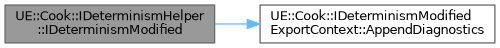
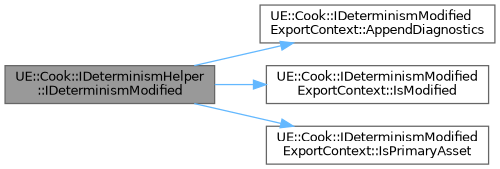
none -> (377, 85)
none -> (377, 145)
